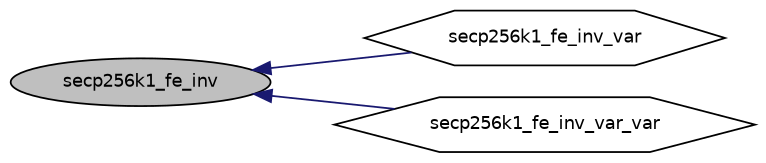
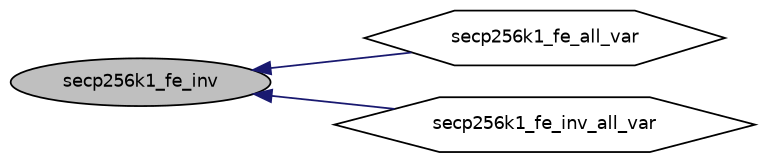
(545, 38) -> (545, 38)
(545, 125) -> (545, 125)
